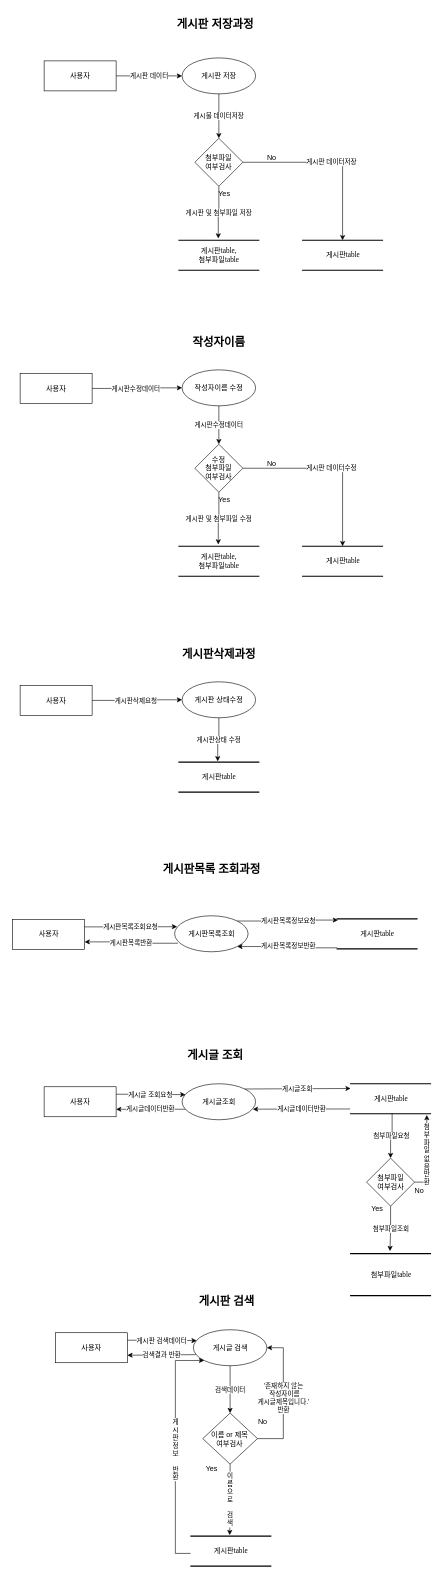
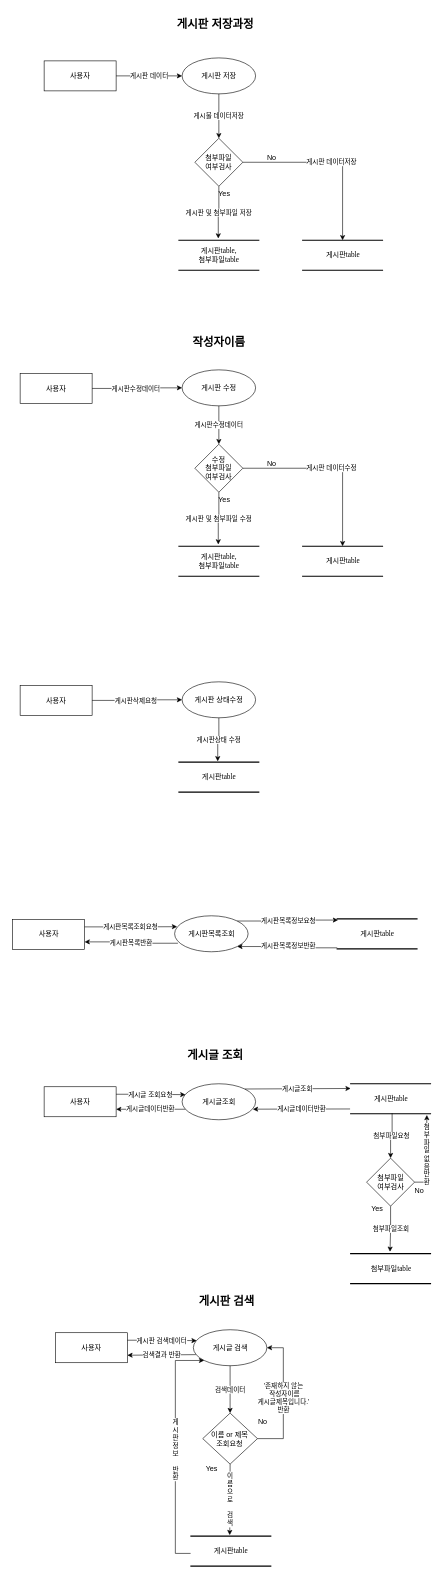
(219, 388) -> (219, 388)
(219, 654) -> none
(211, 870) -> none
(391, 1275) -> (391, 1269)
(230, 1439) -> (230, 1439)
